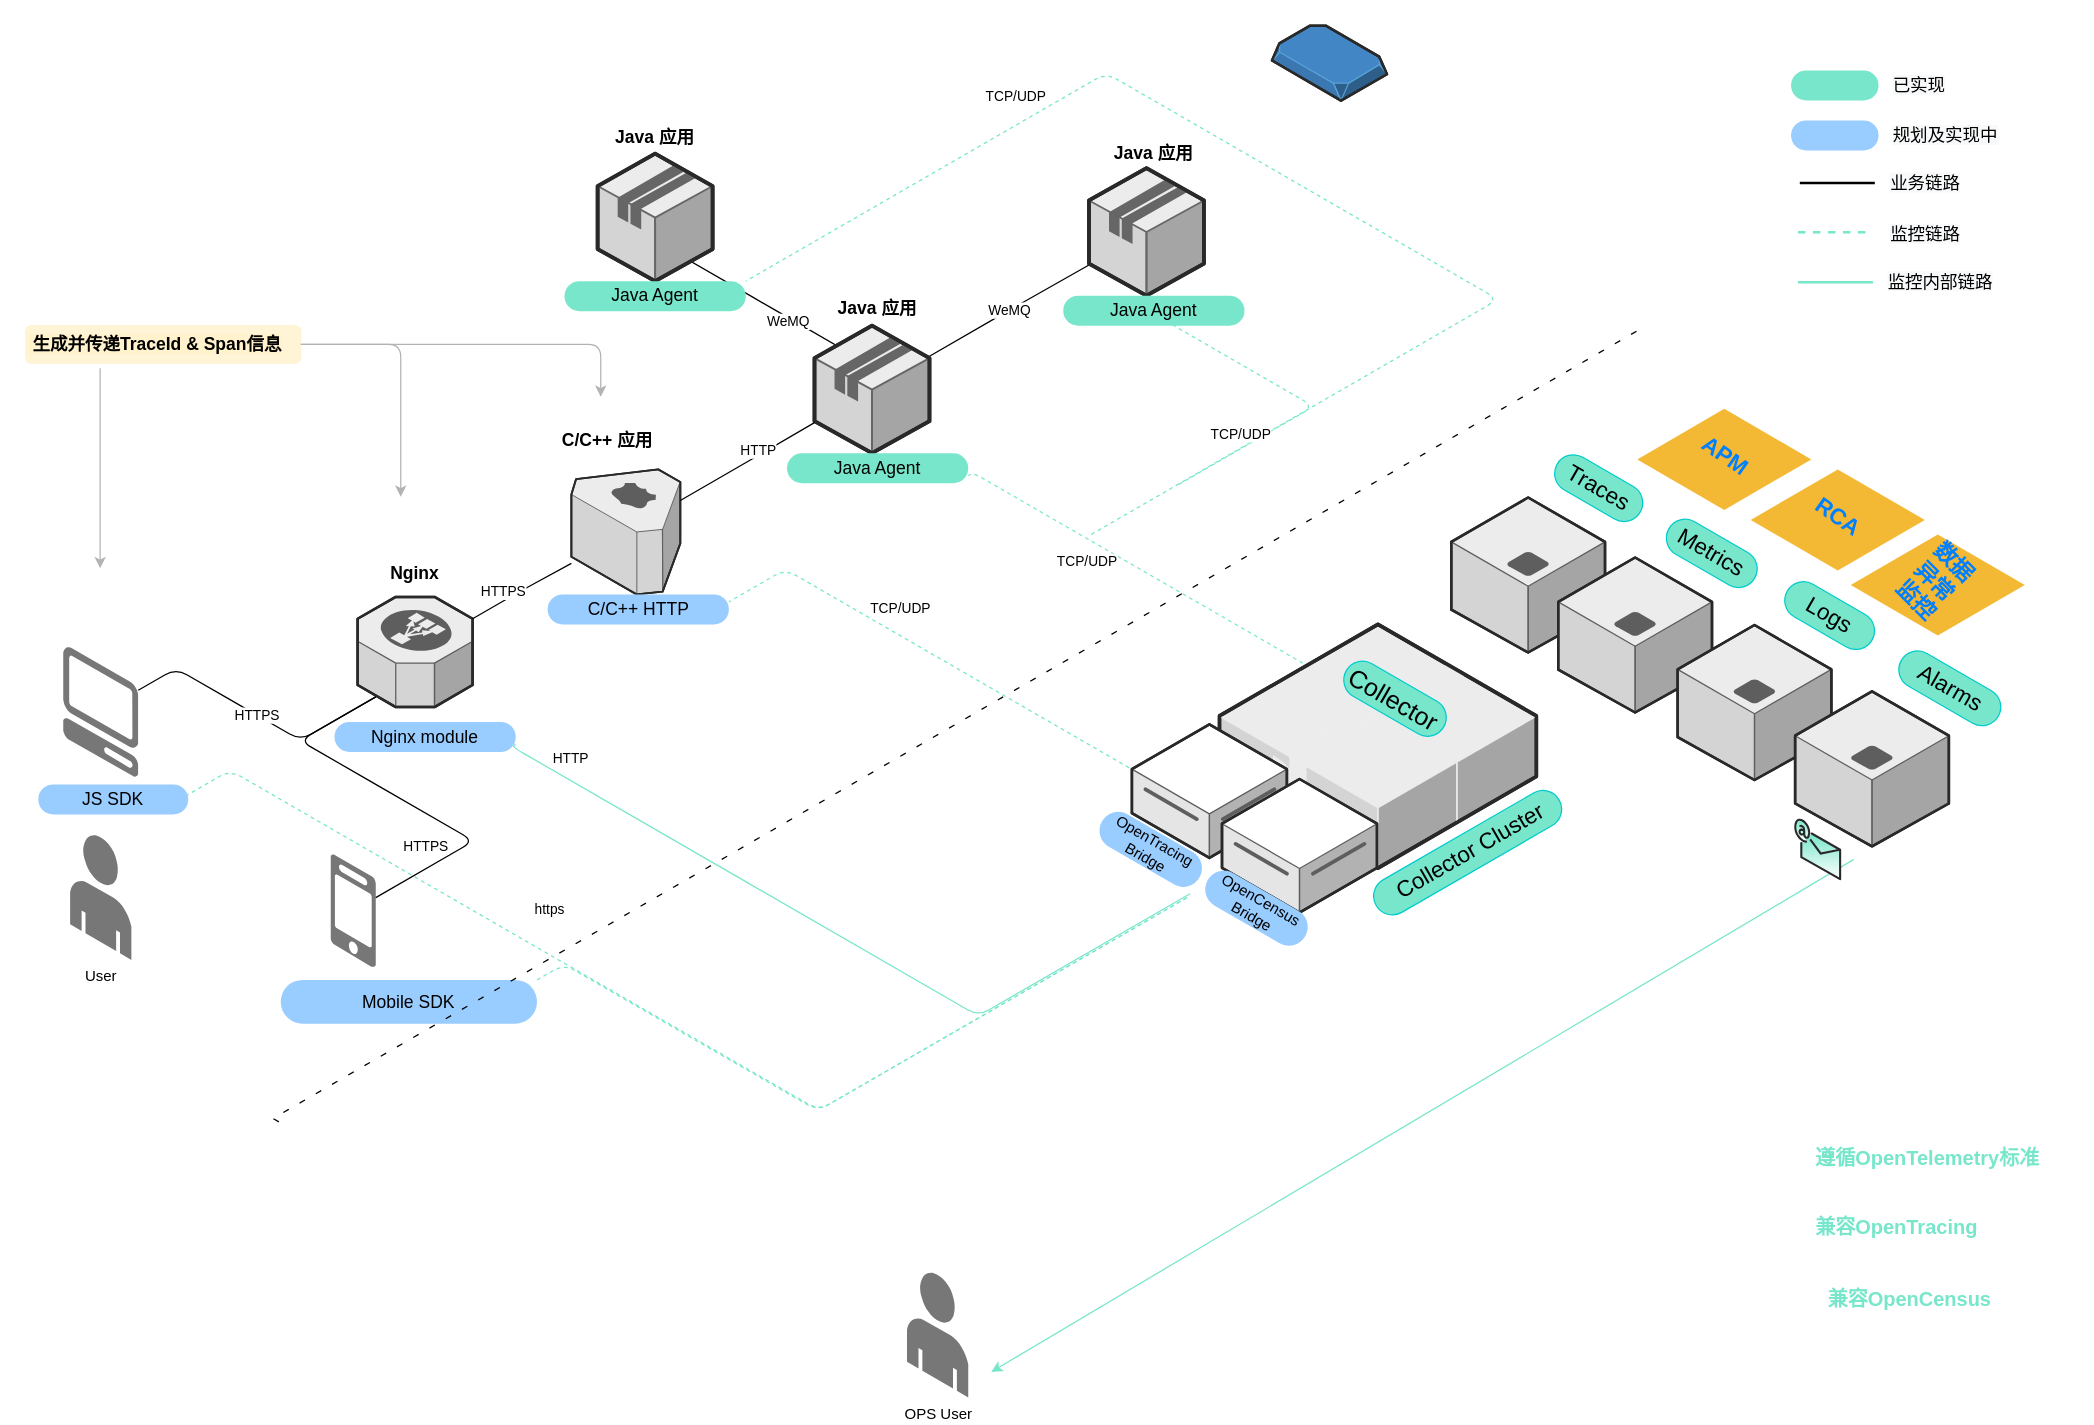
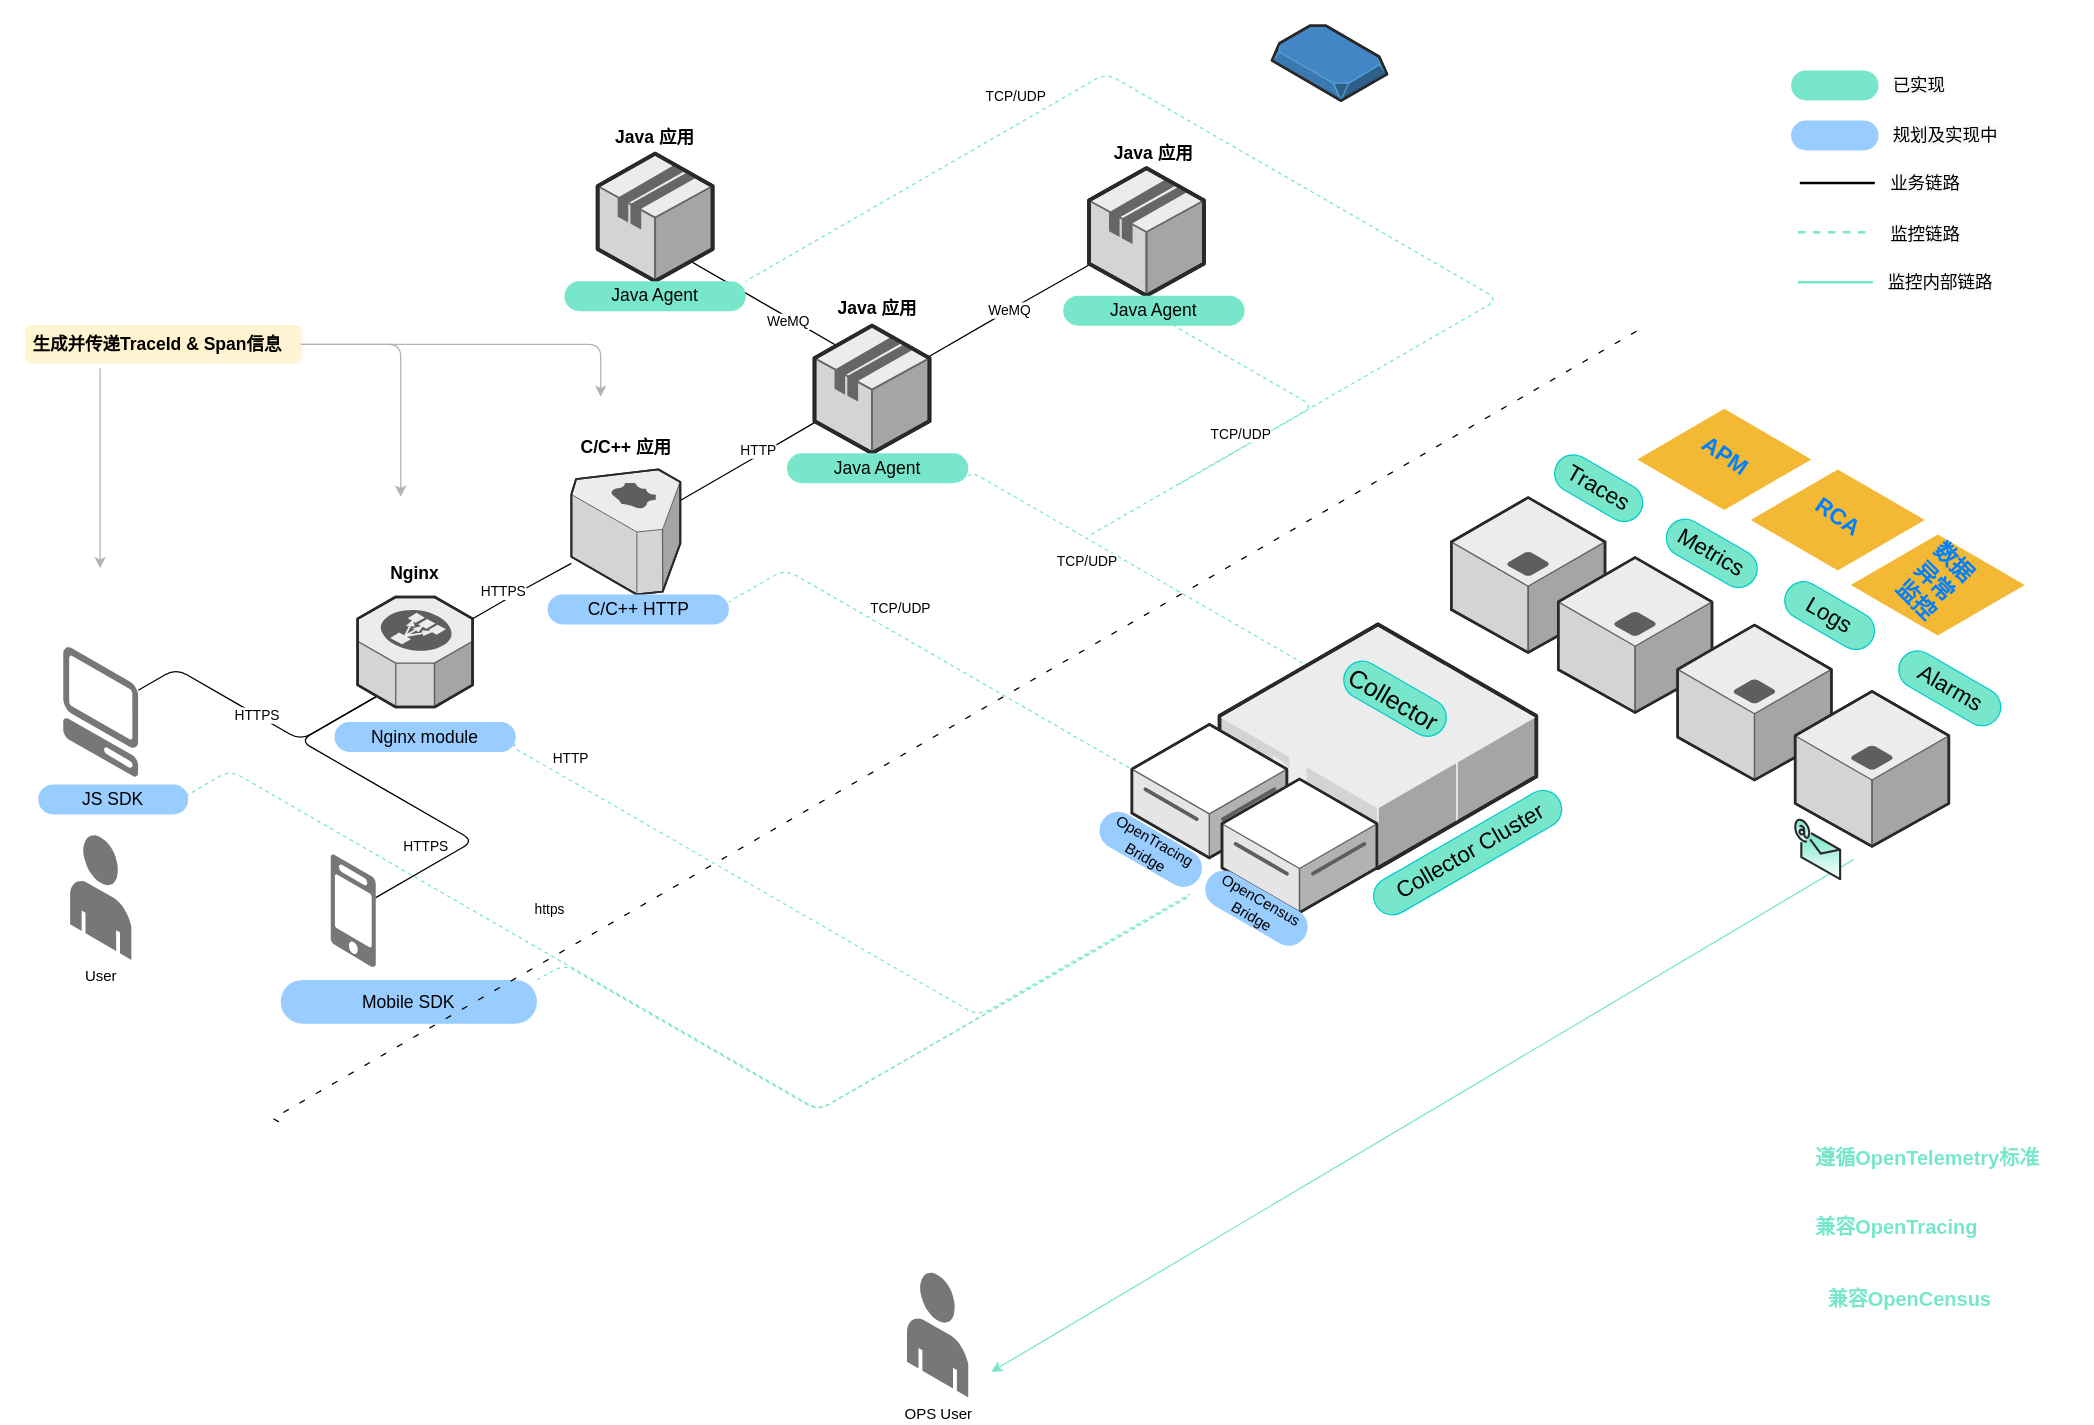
(607, 441) -> (626, 447)
(747, 883) -> (747, 883)
